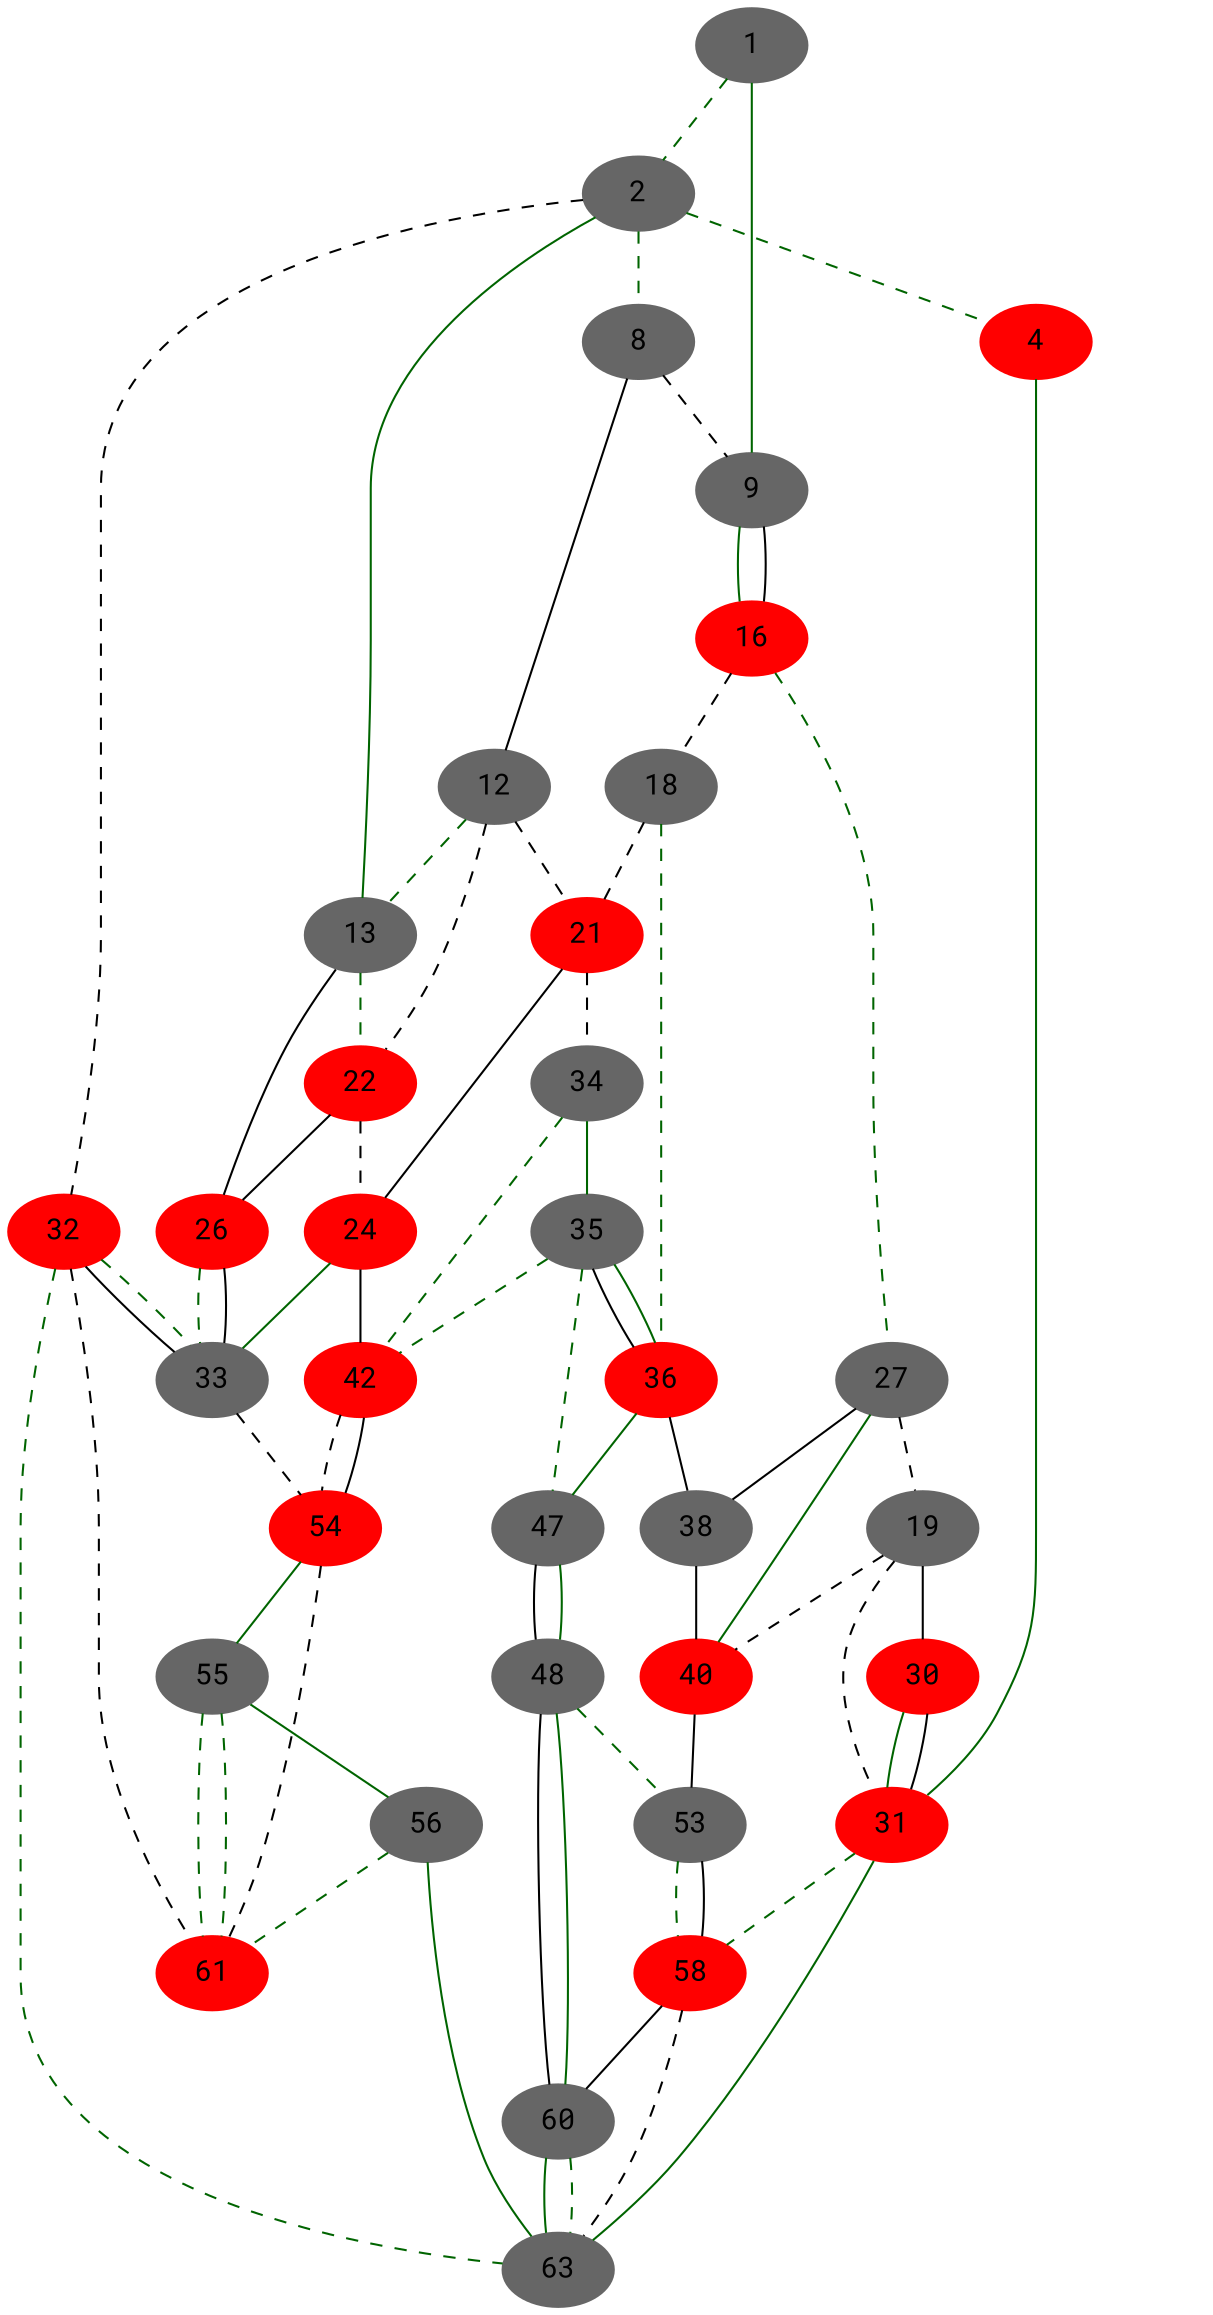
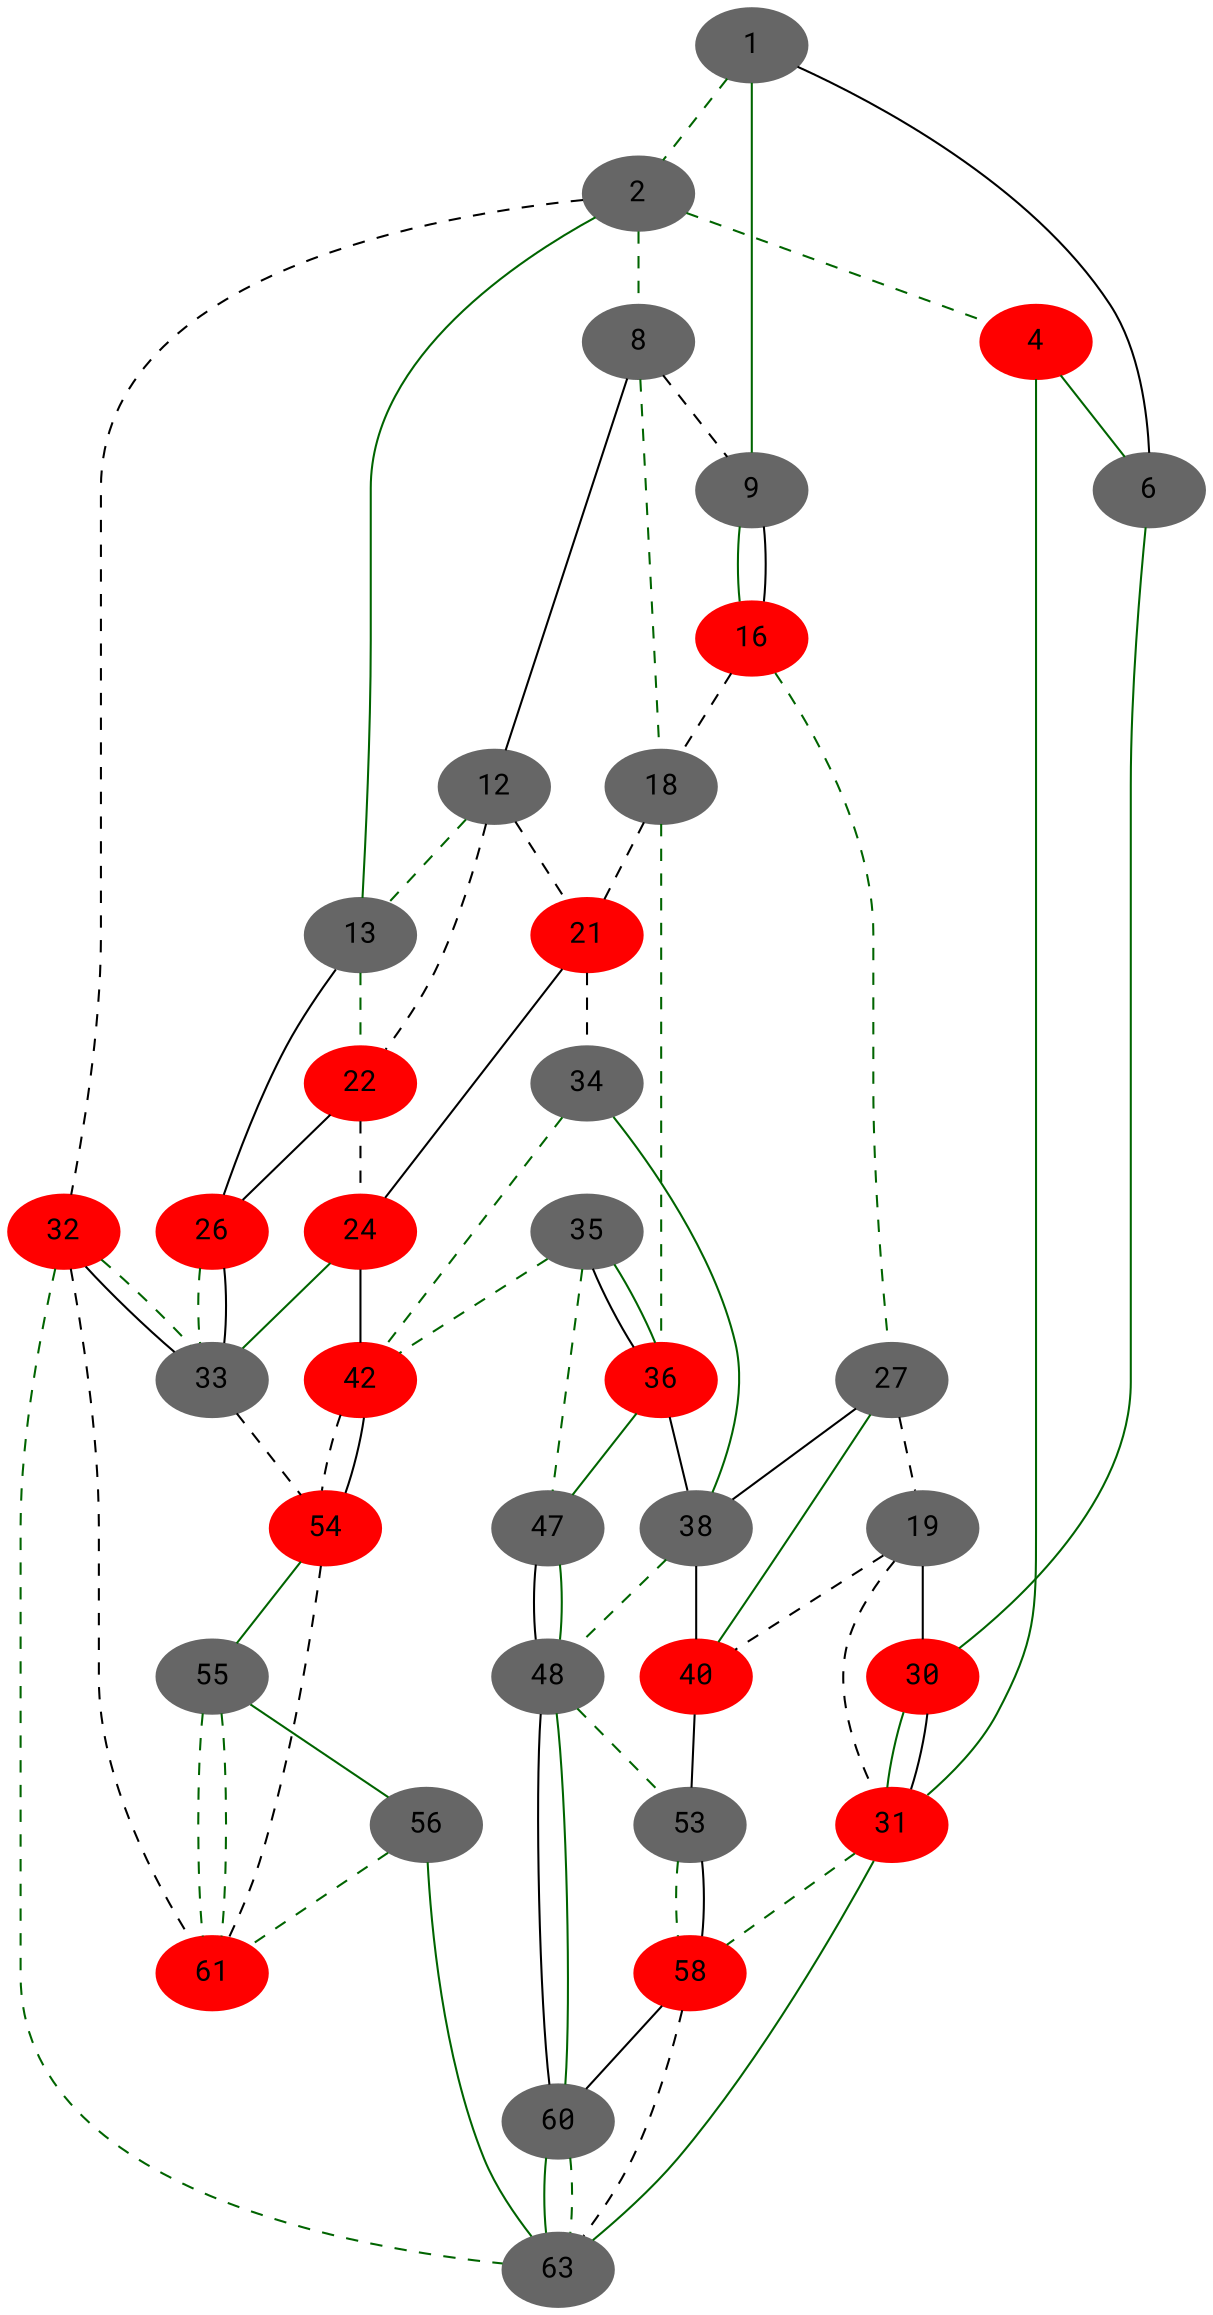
none -> (1149, 490)
none -> (650, 564)
(587, 1158) -> (719, 1293)
none -> (622, 1602)
